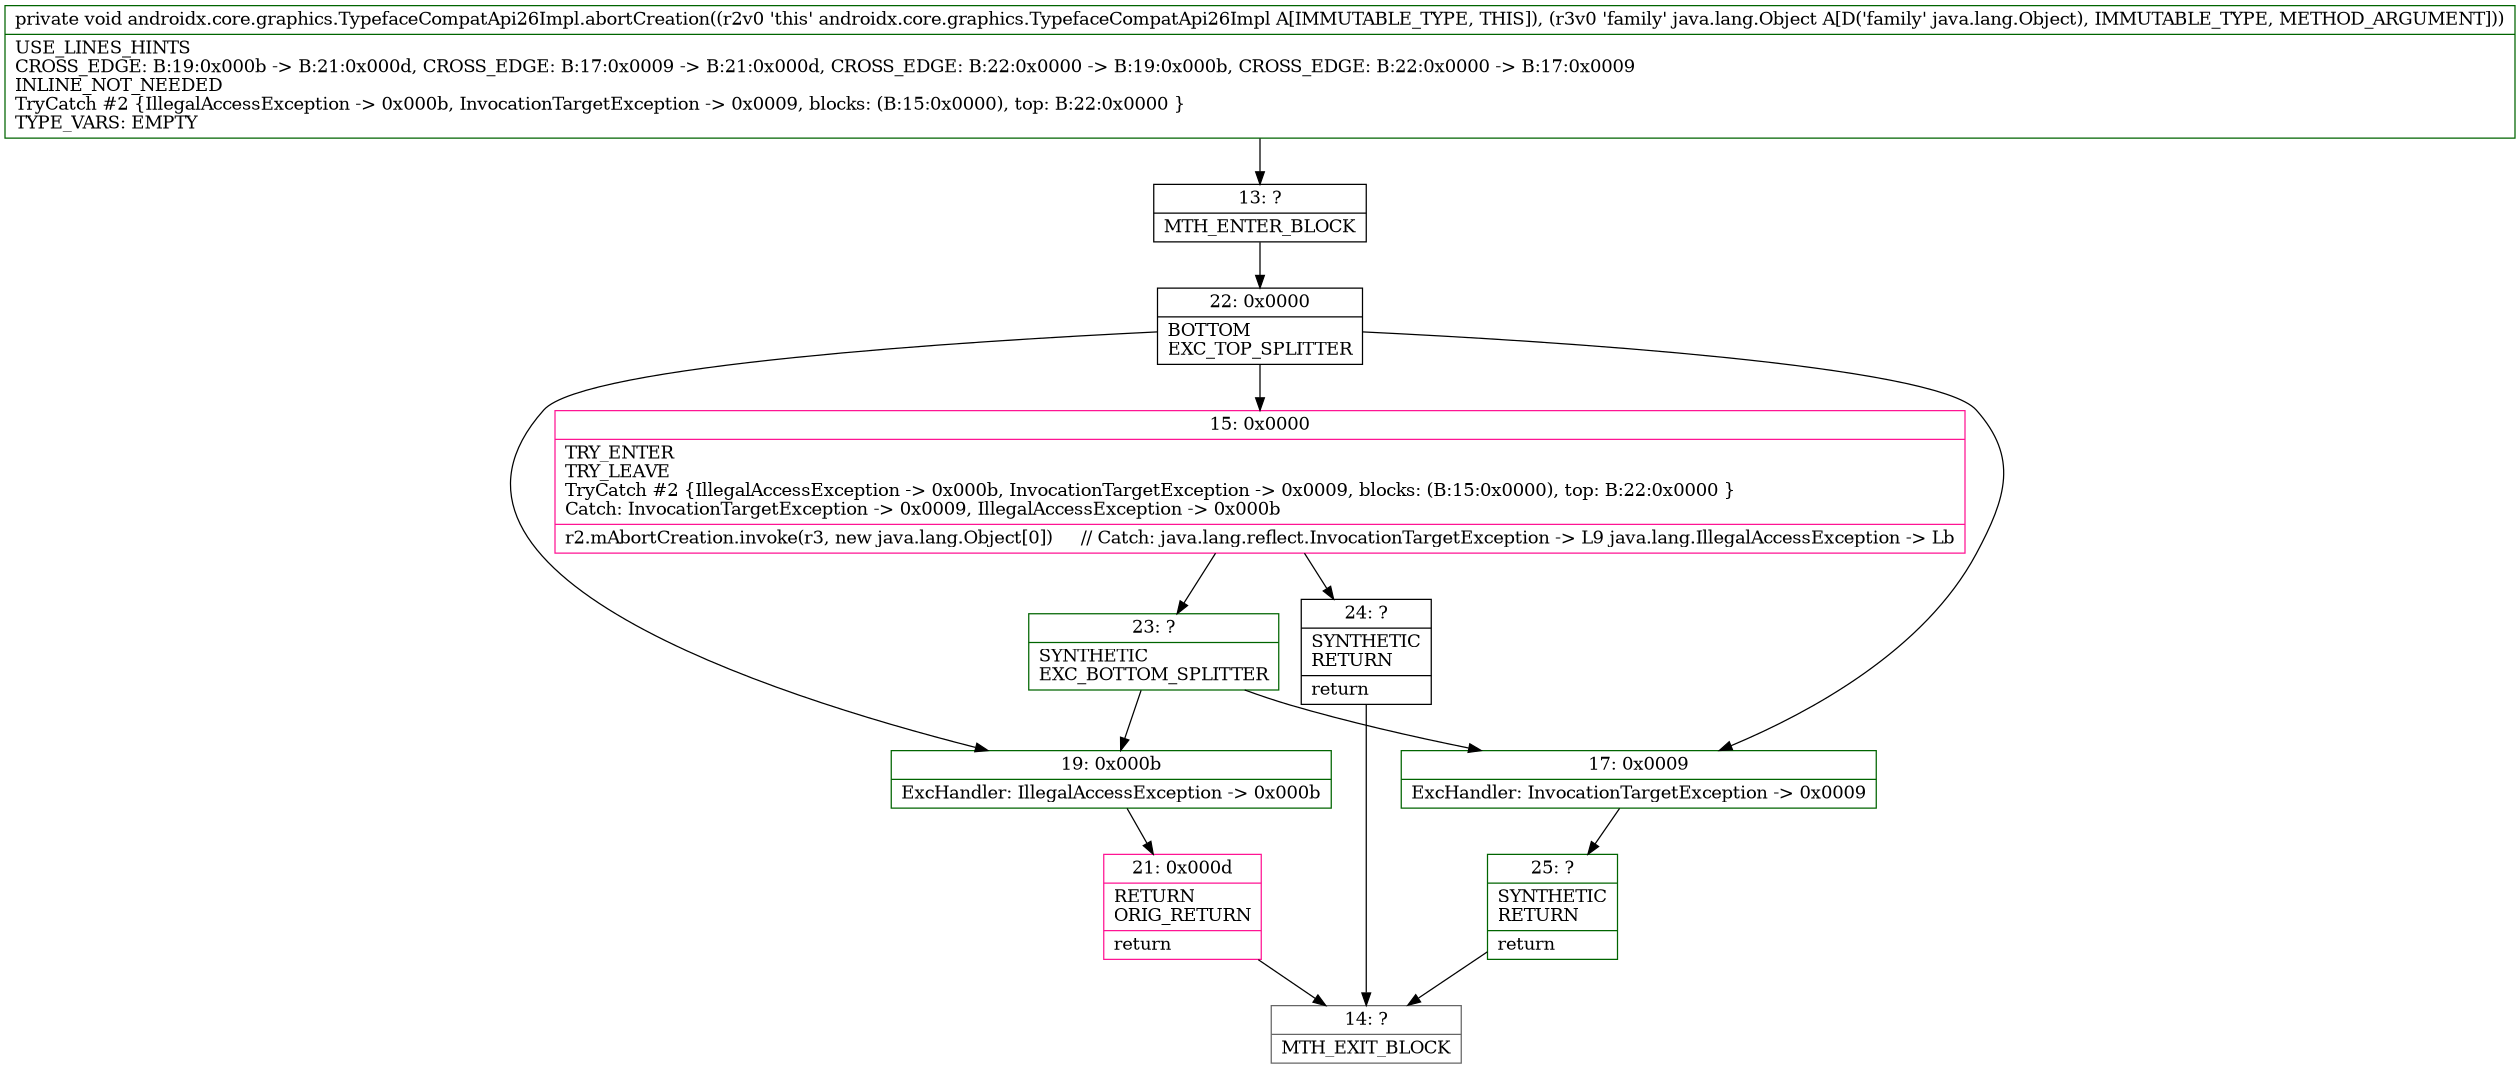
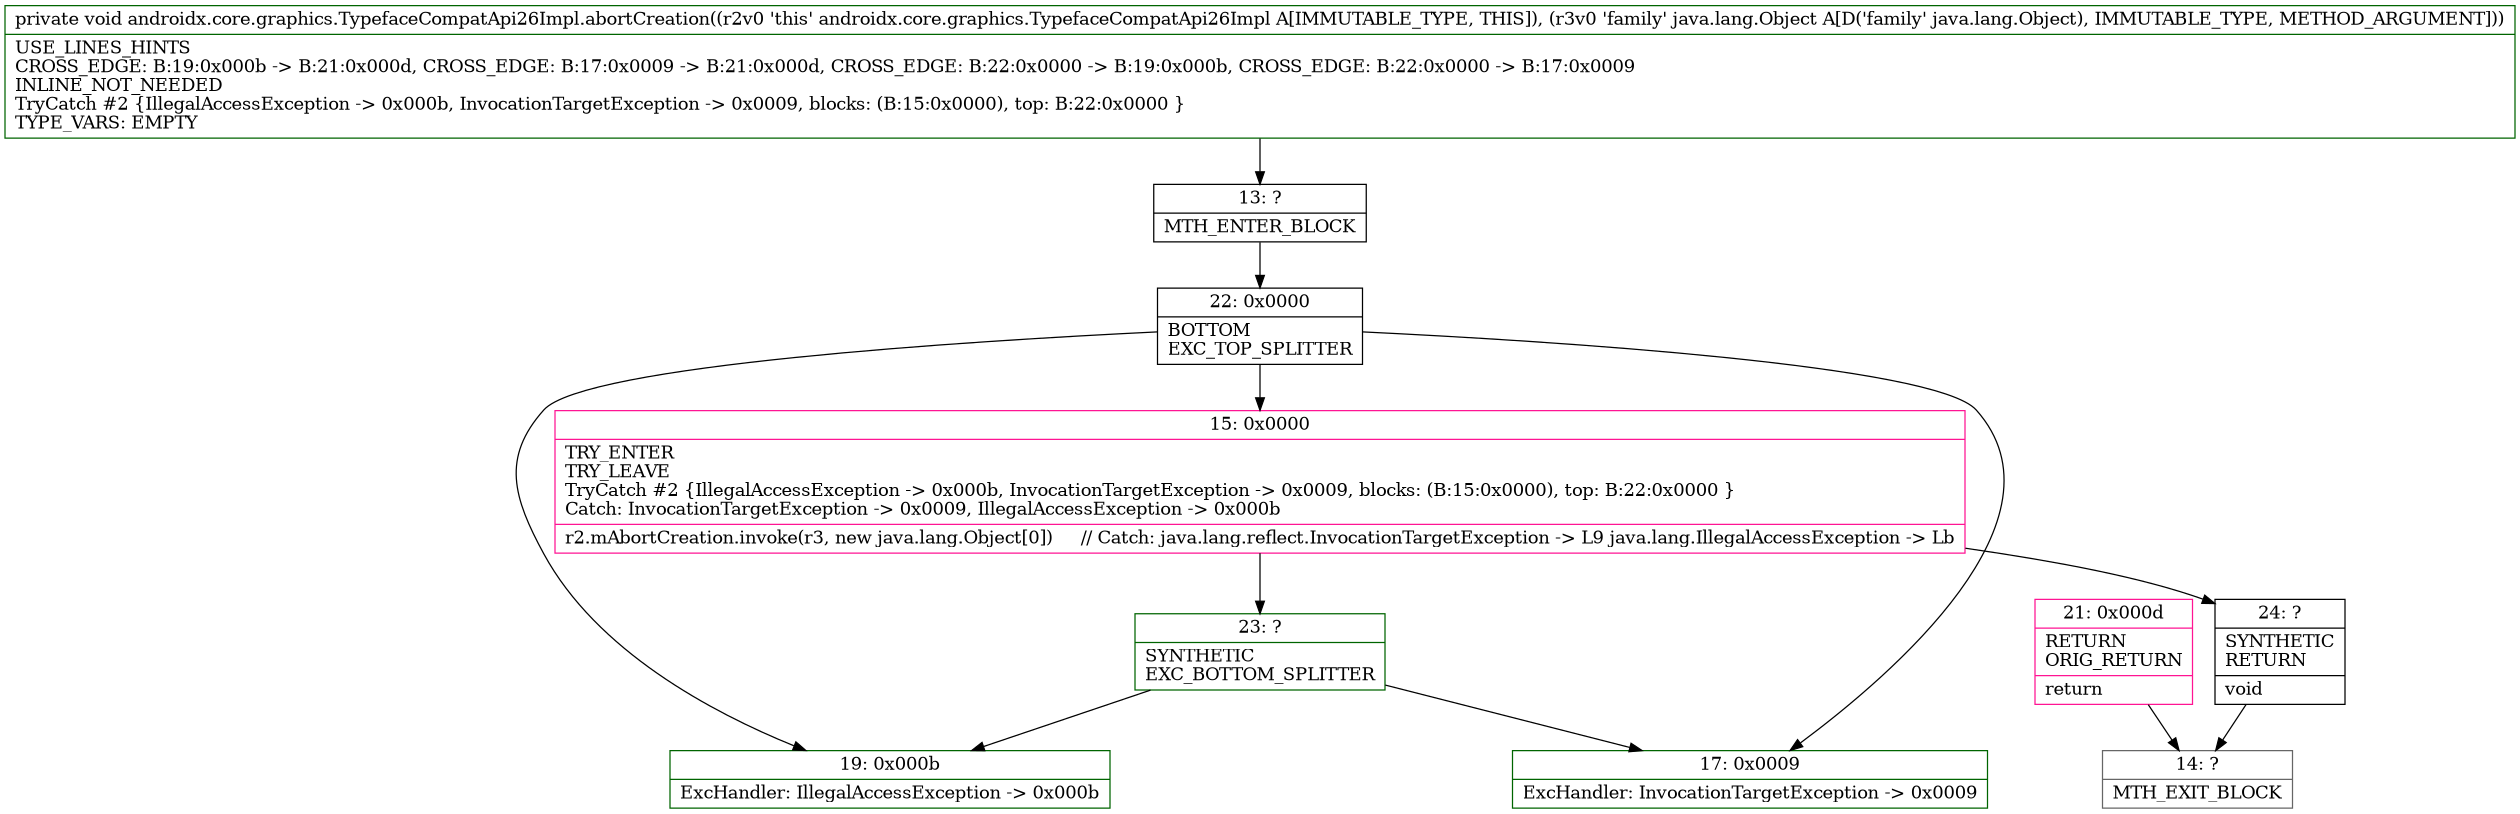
(1340, 689) -> (2244, 689)
(1137, 826) -> none
(1552, 907) -> none
